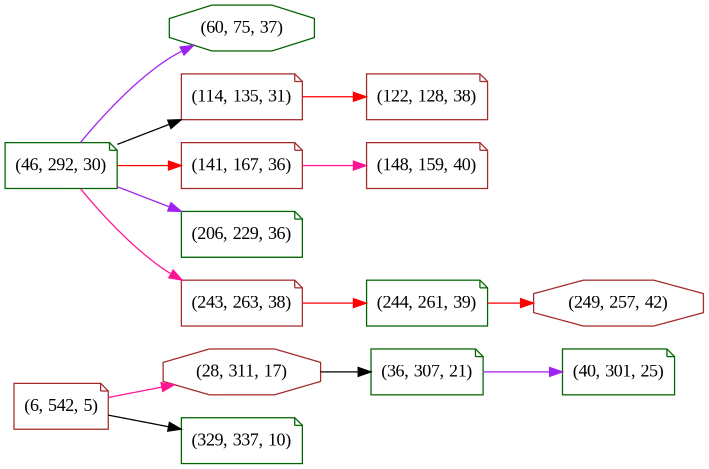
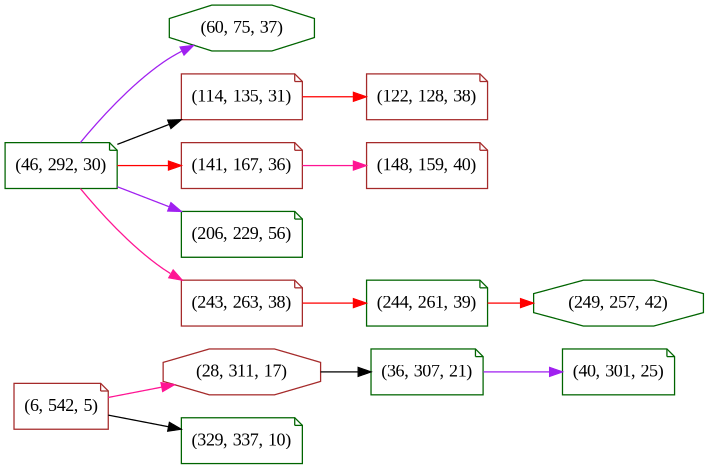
(242, 234) -> (242, 234)
(619, 303) -> (619, 303)
